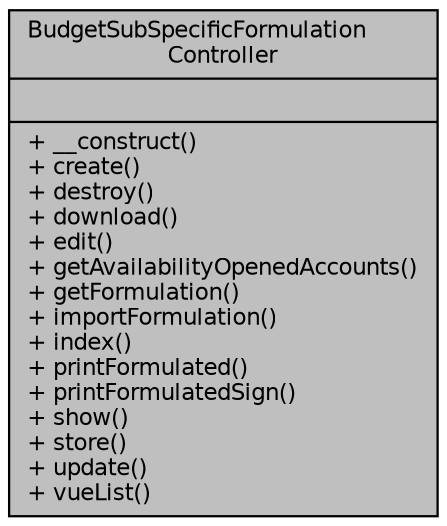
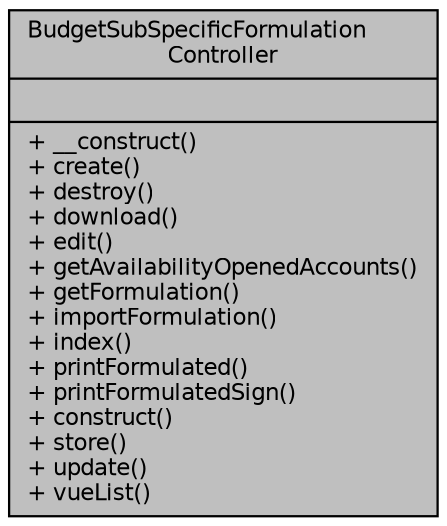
(79, 418) -> (100, 418)
